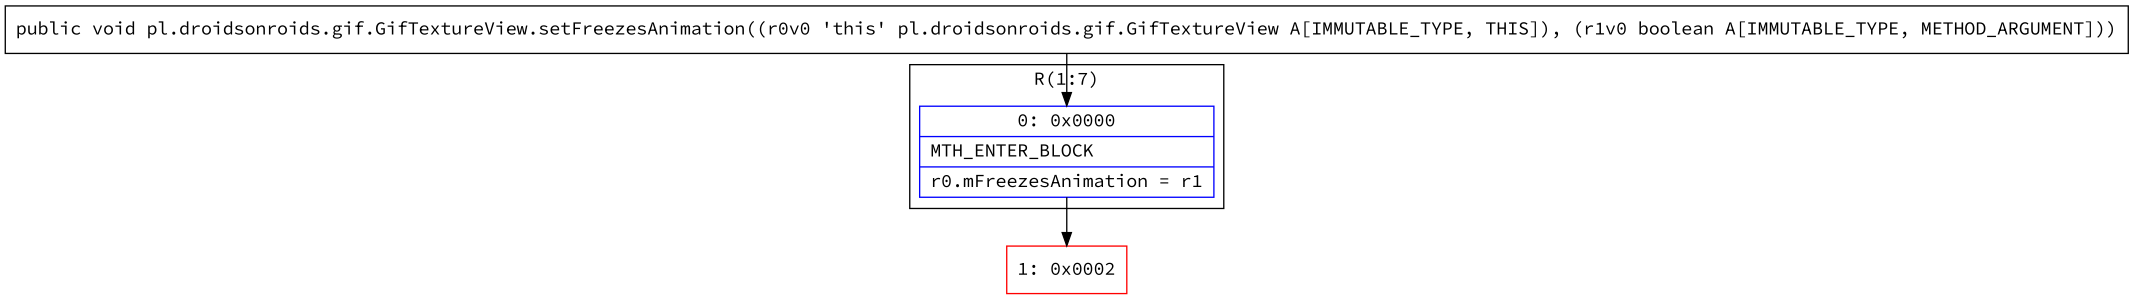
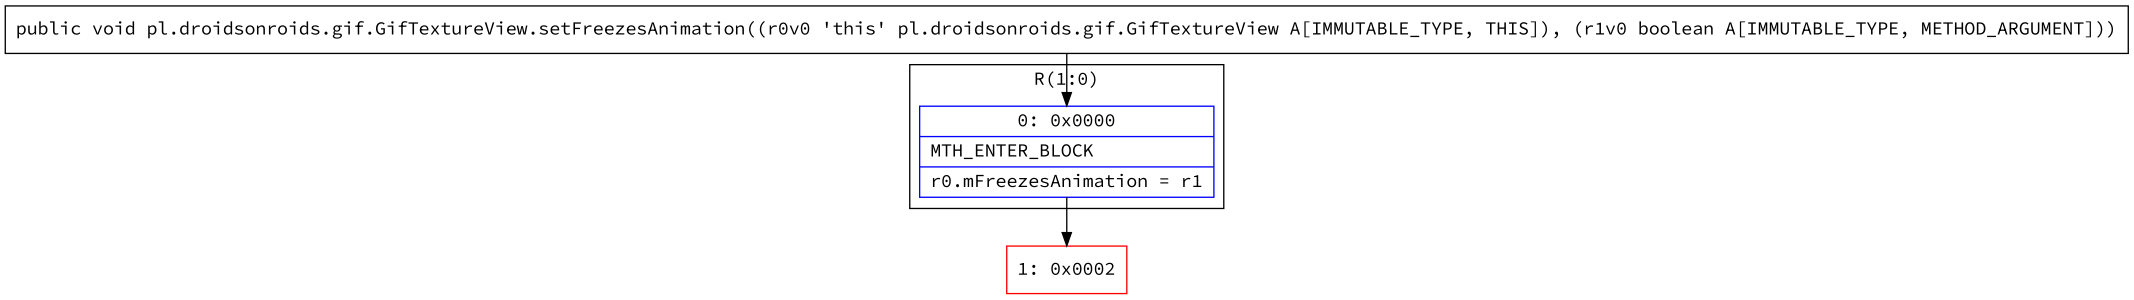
(1067, 80) -> (1067, 80)
